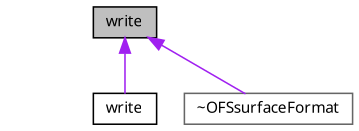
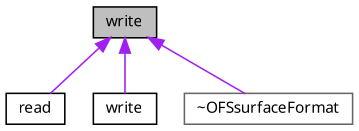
none -> (35, 109)
